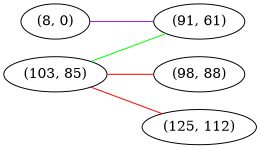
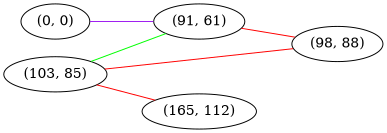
(55, 22) -> (55, 22)
none -> (268, 33)
(199, 127) -> (199, 111)
